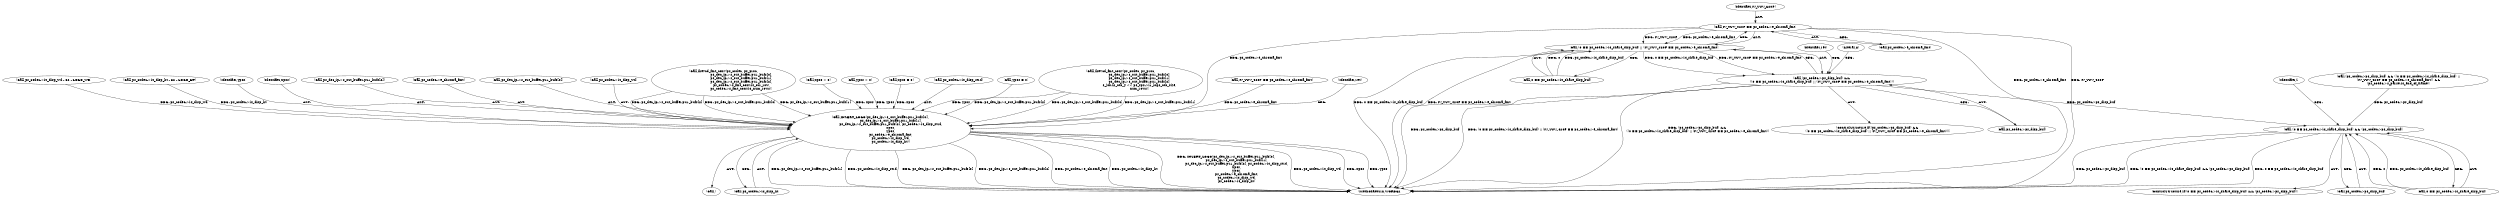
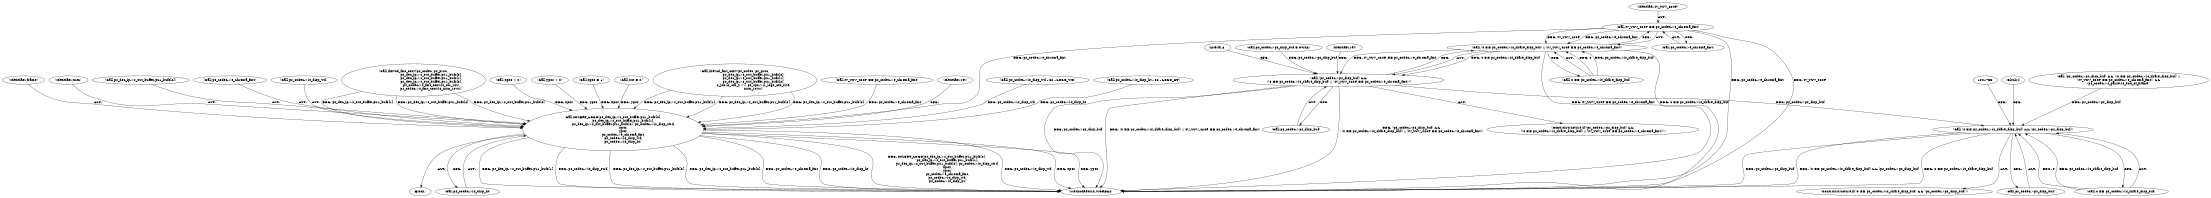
none -> (1279, 48)
(233, 80) -> (24, 80)
(277, 80) -> (68, 80)
(528, 80) -> none
(901, 80) -> (591, 80)
(959, 80) -> none
(1016, 80) -> (632, 80)
none -> (1985, 80)
(2289, 80) -> (2013, 80)
(711, 192) -> (420, 192)
